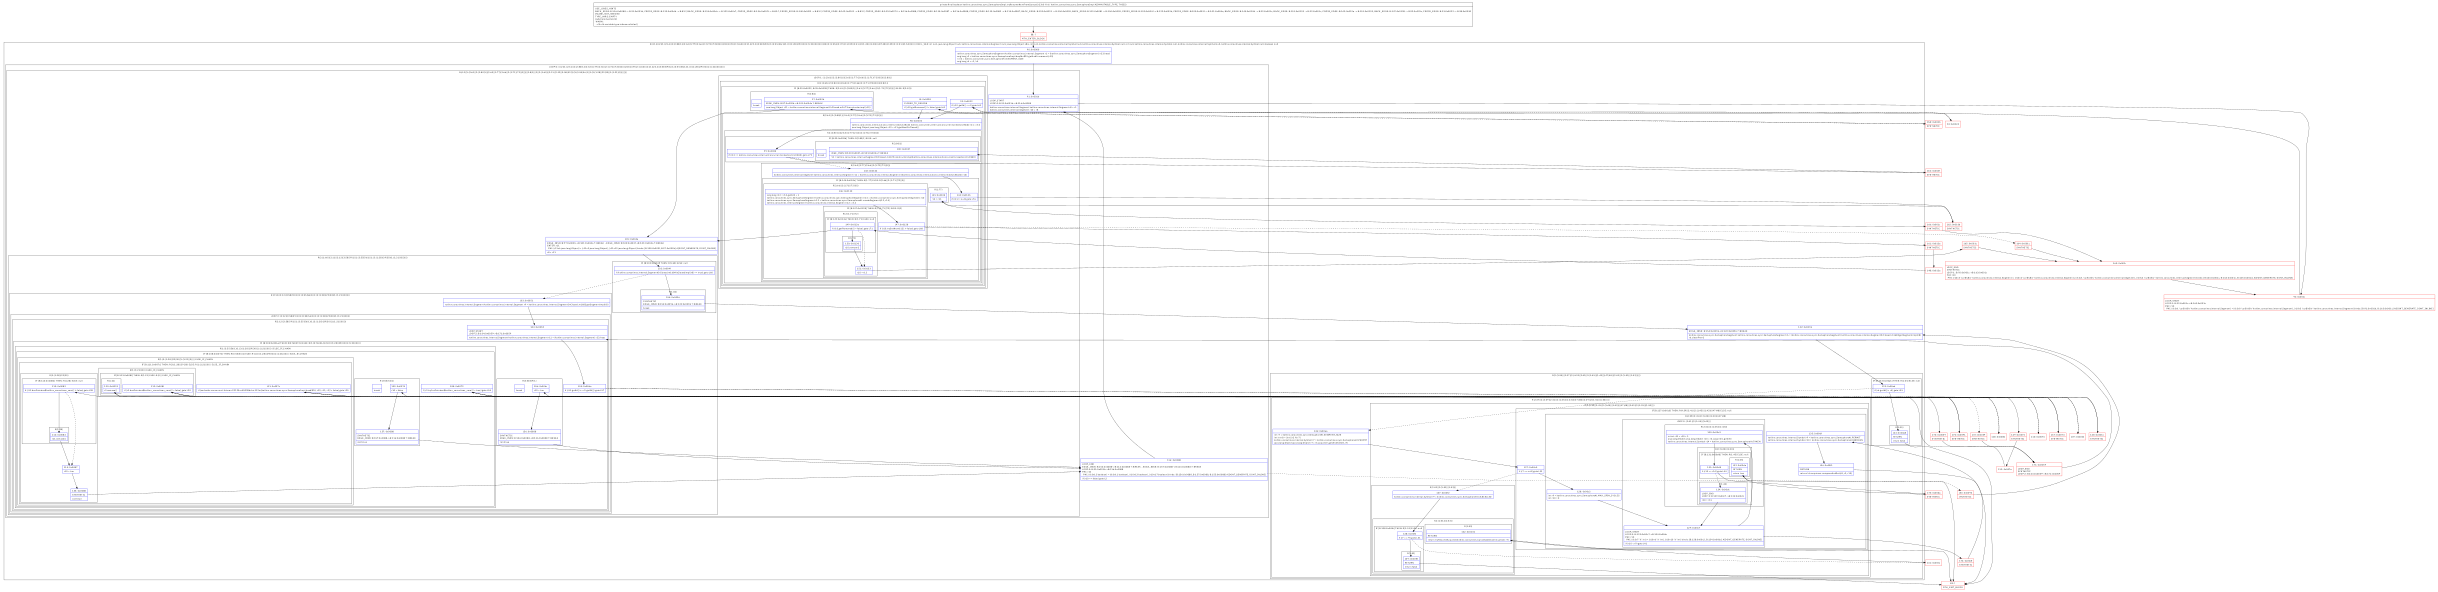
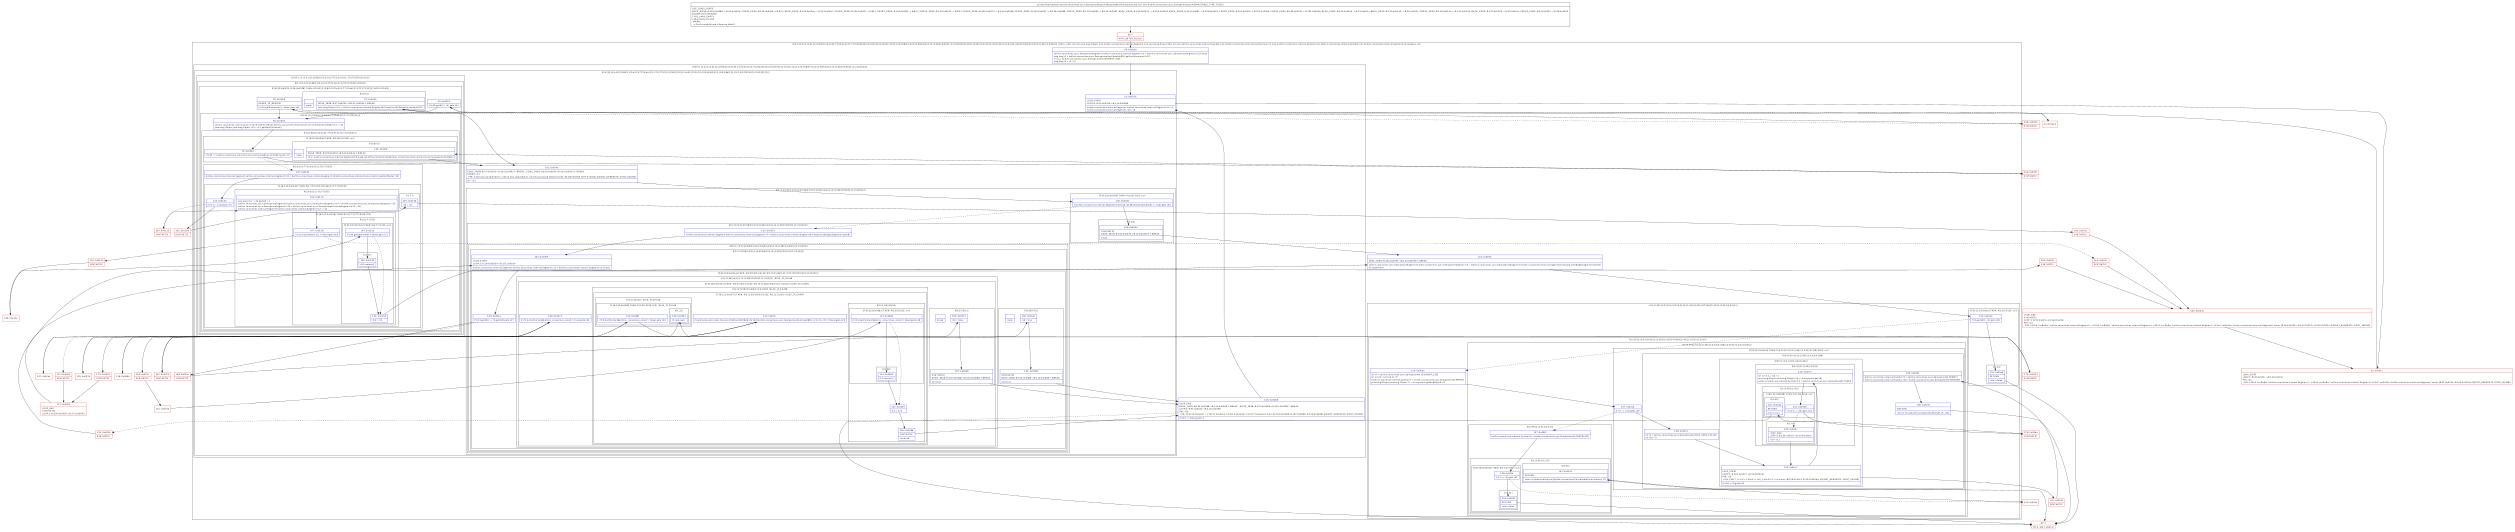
(916, 103) -> (270, 103)
none -> (163, 233)
(775, 236) -> (455, 162)
